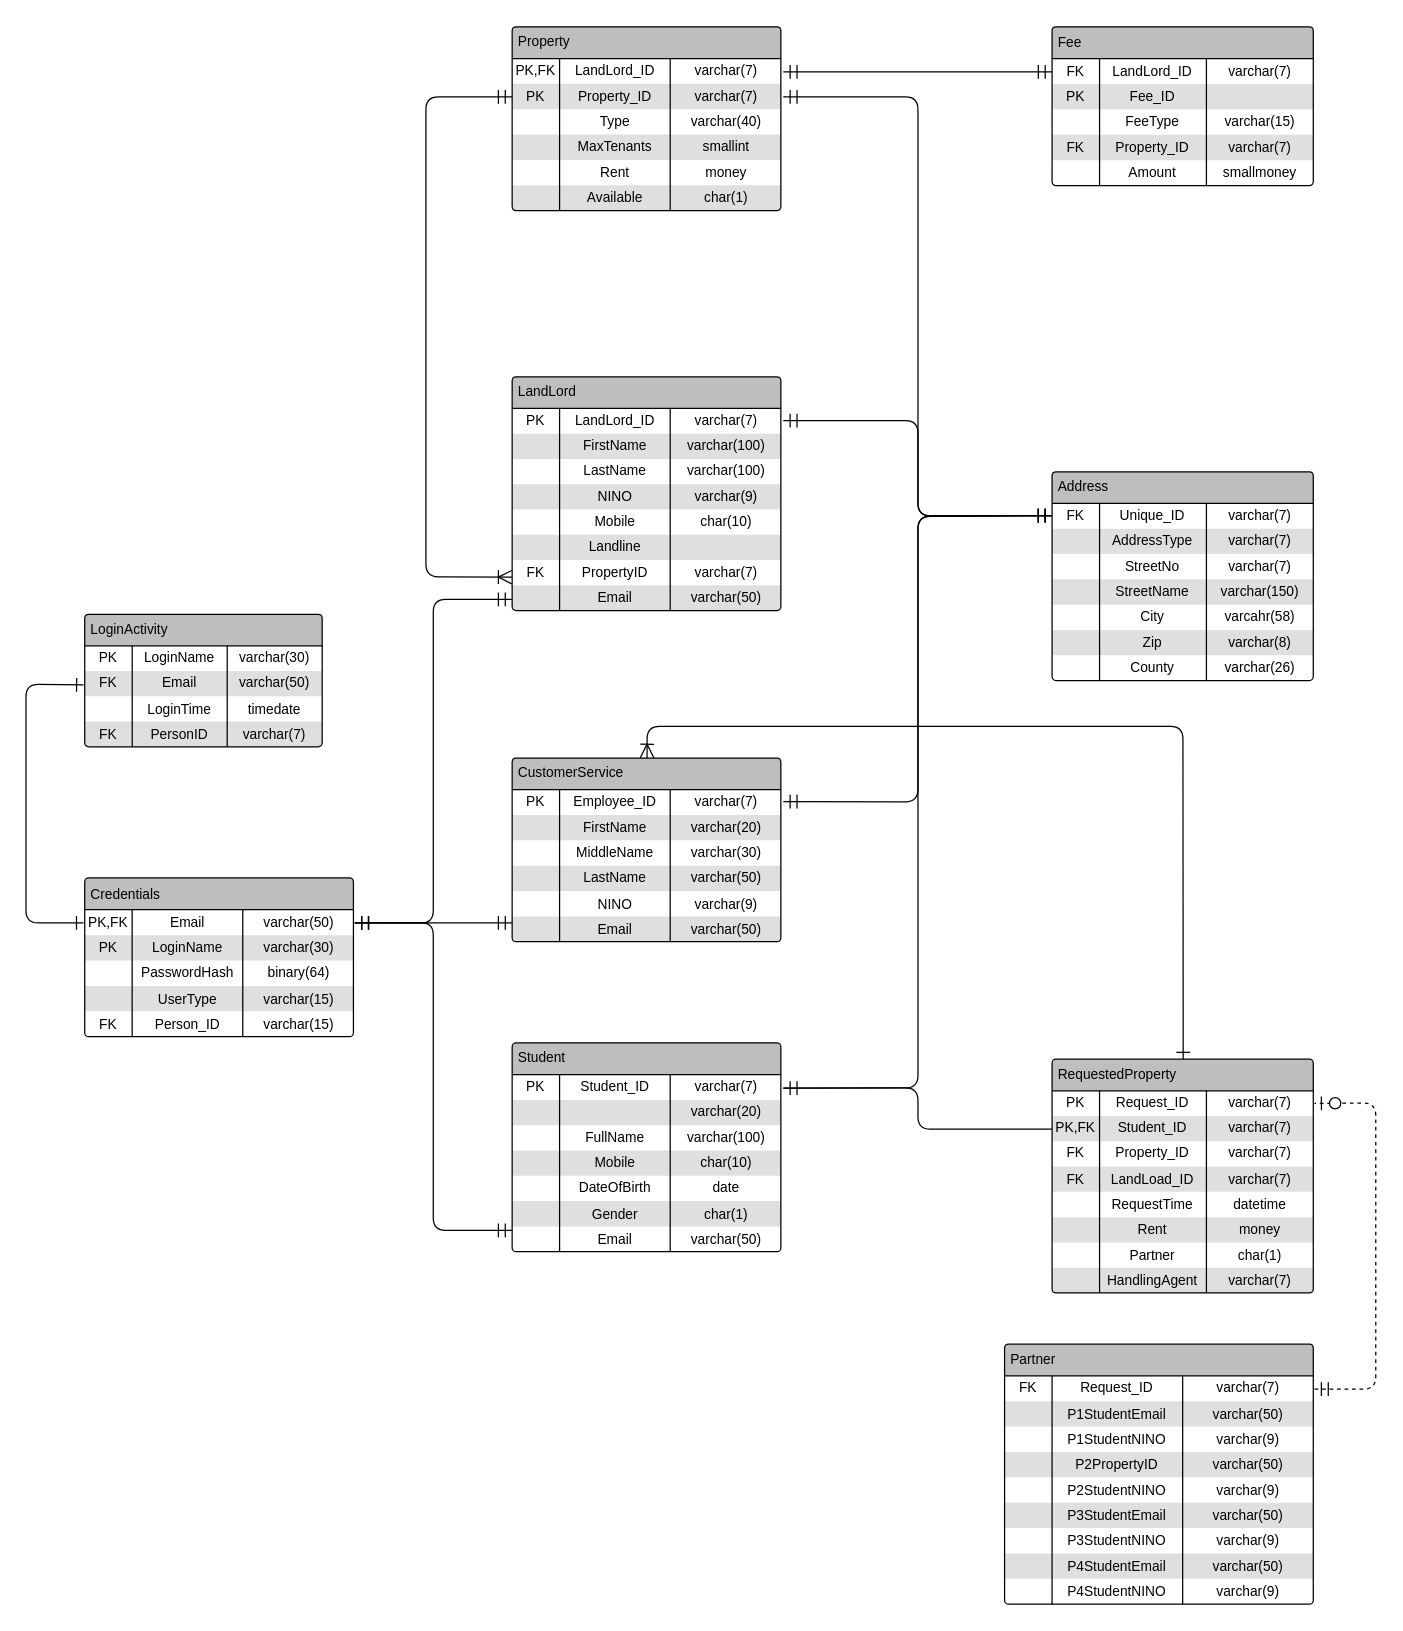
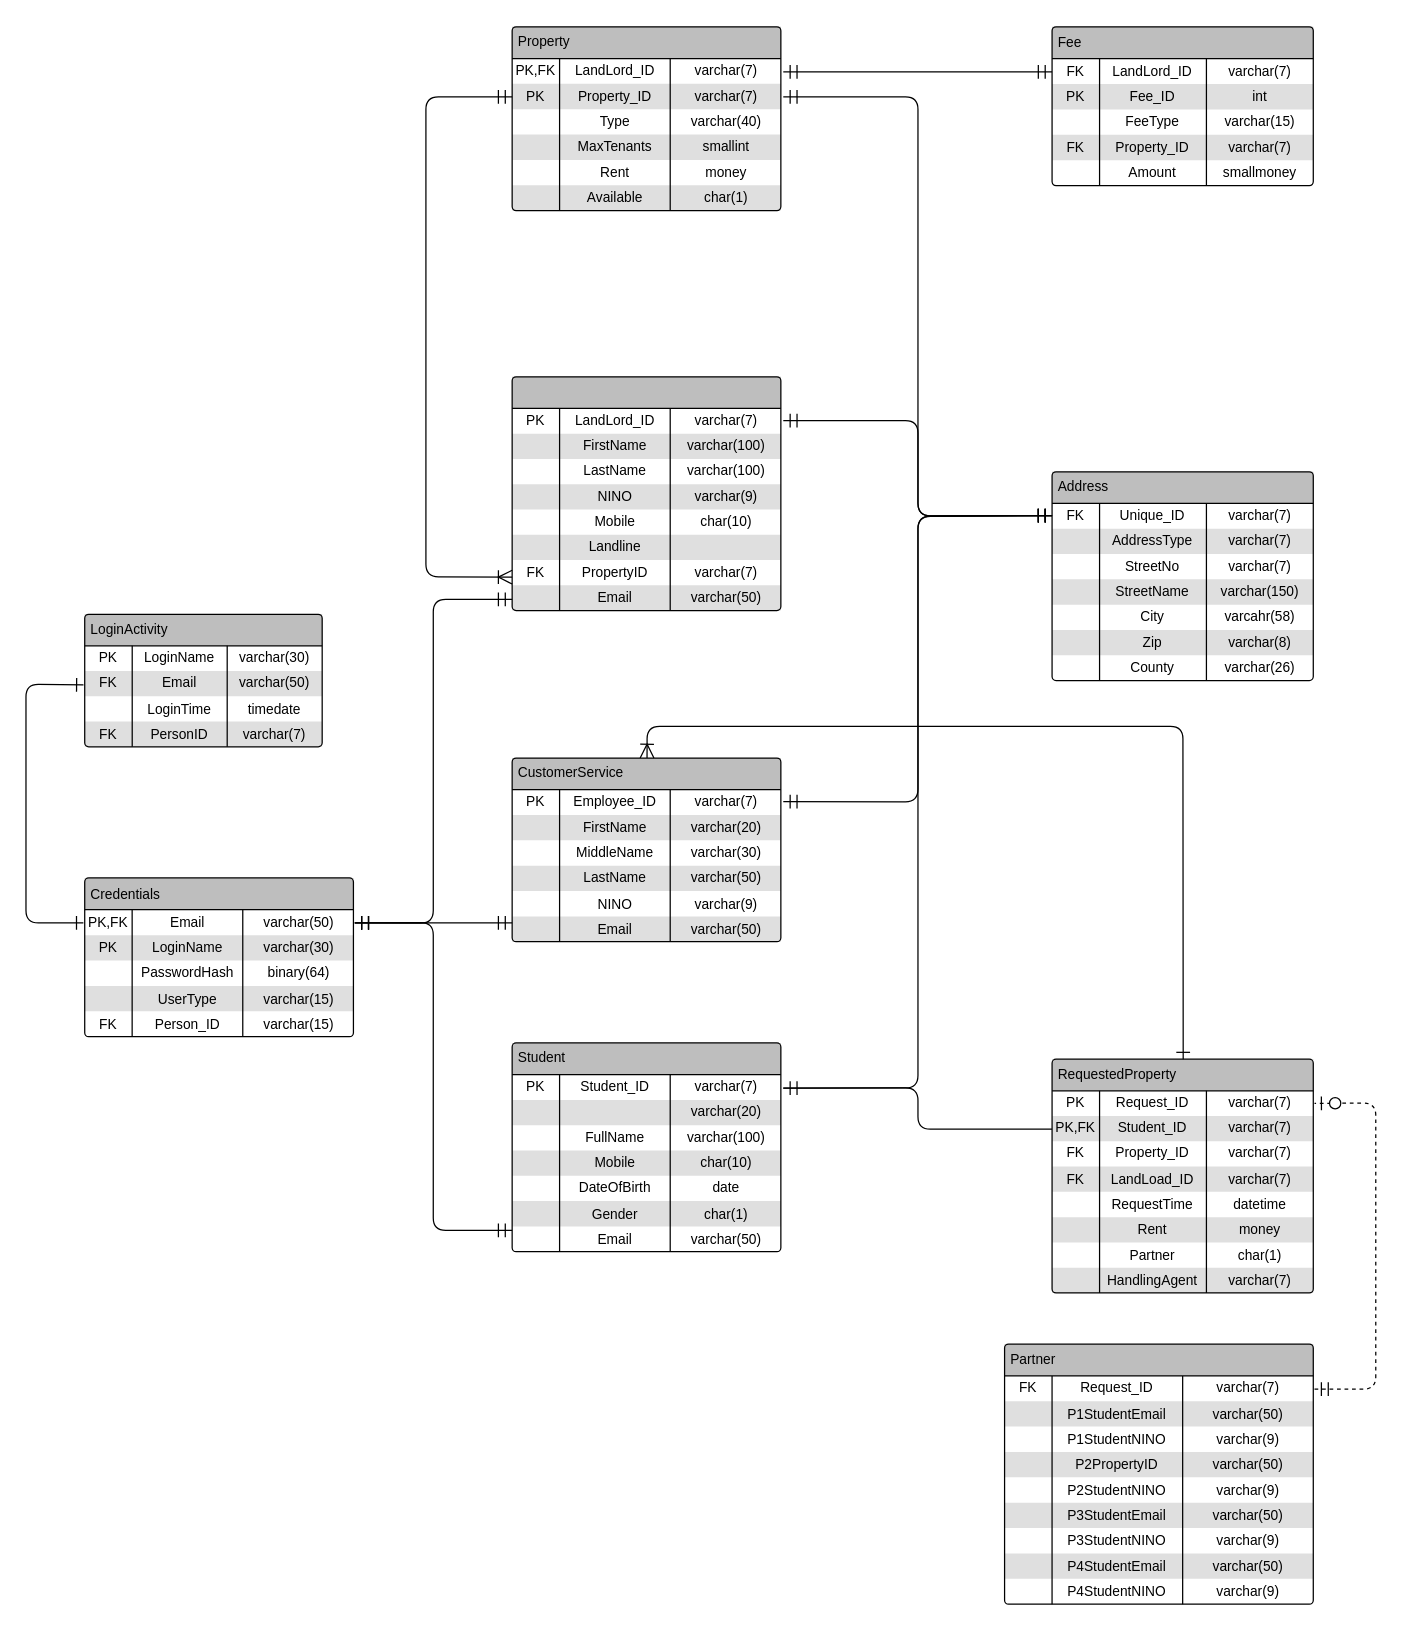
none -> (1260, 97)
(647, 392) -> none
